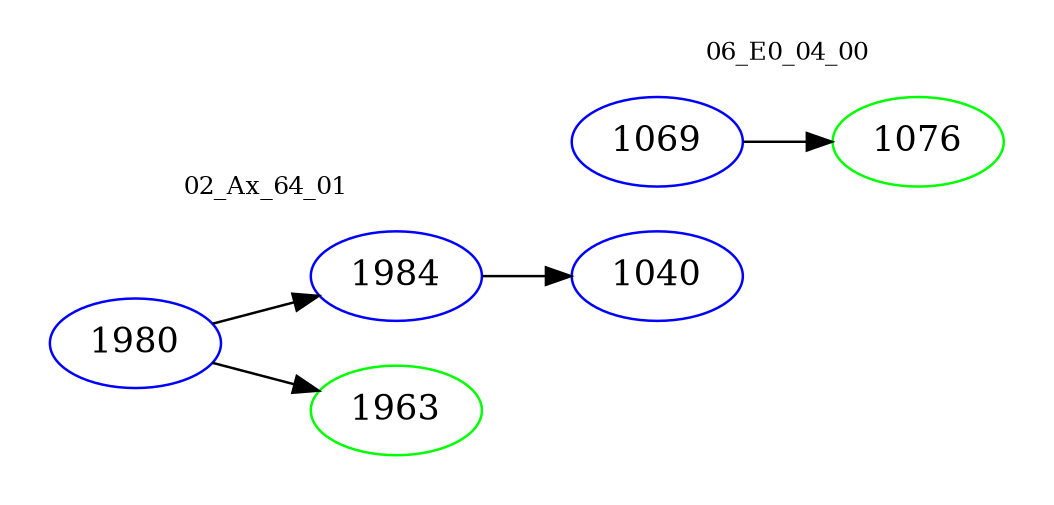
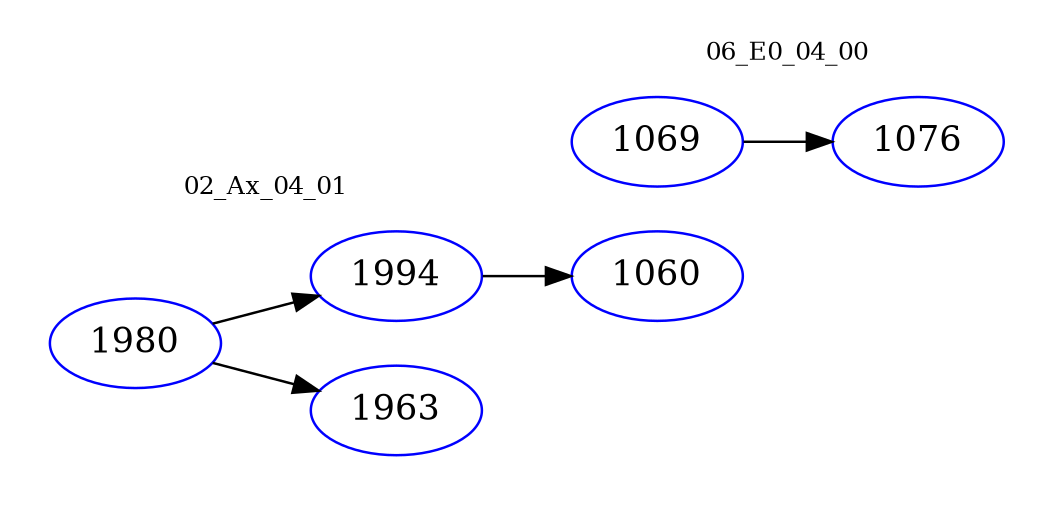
(918, 142) -> (918, 142)
(266, 188) -> (266, 188)
(396, 276) -> (396, 276)
(657, 276) -> (657, 276)
(396, 410) -> (396, 410)
